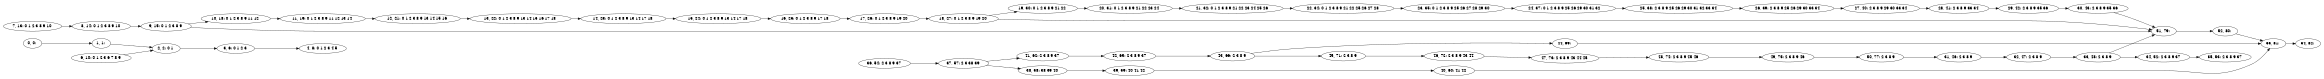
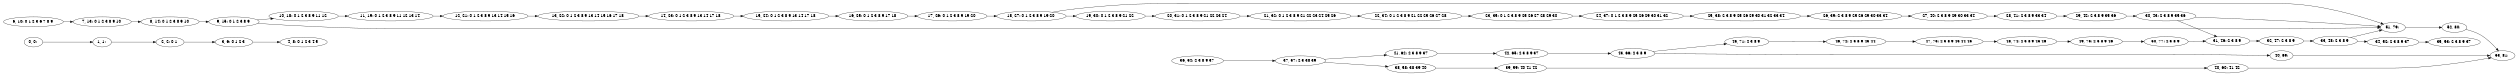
none -> (2192, 27)
(1565, 44) -> (2282, 56)
(2308, 44) -> none
(137, 53) -> (67, 22)
